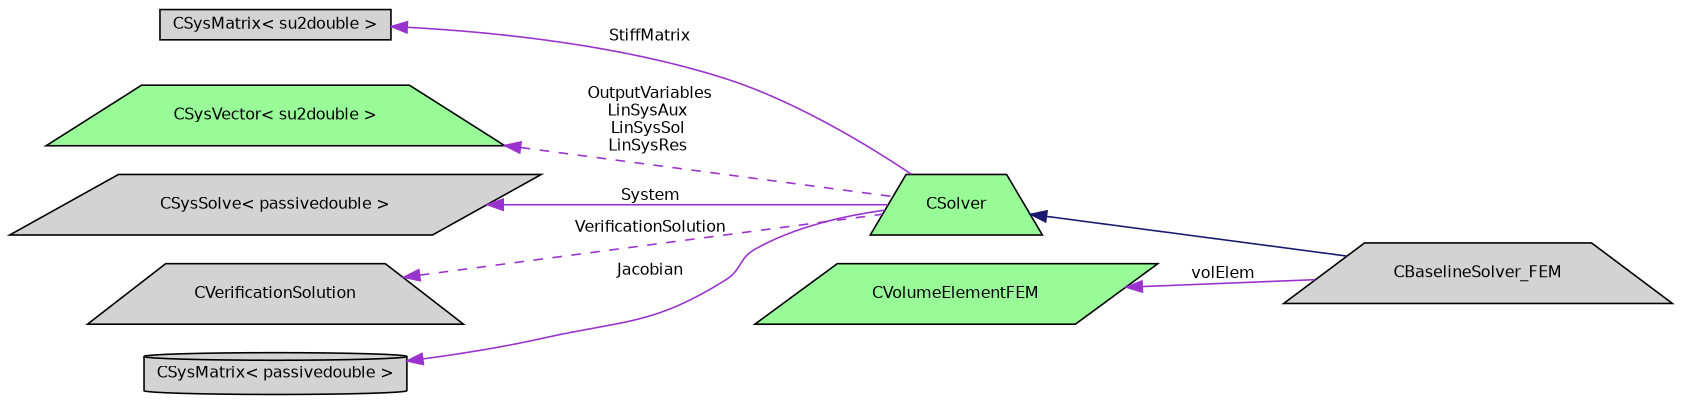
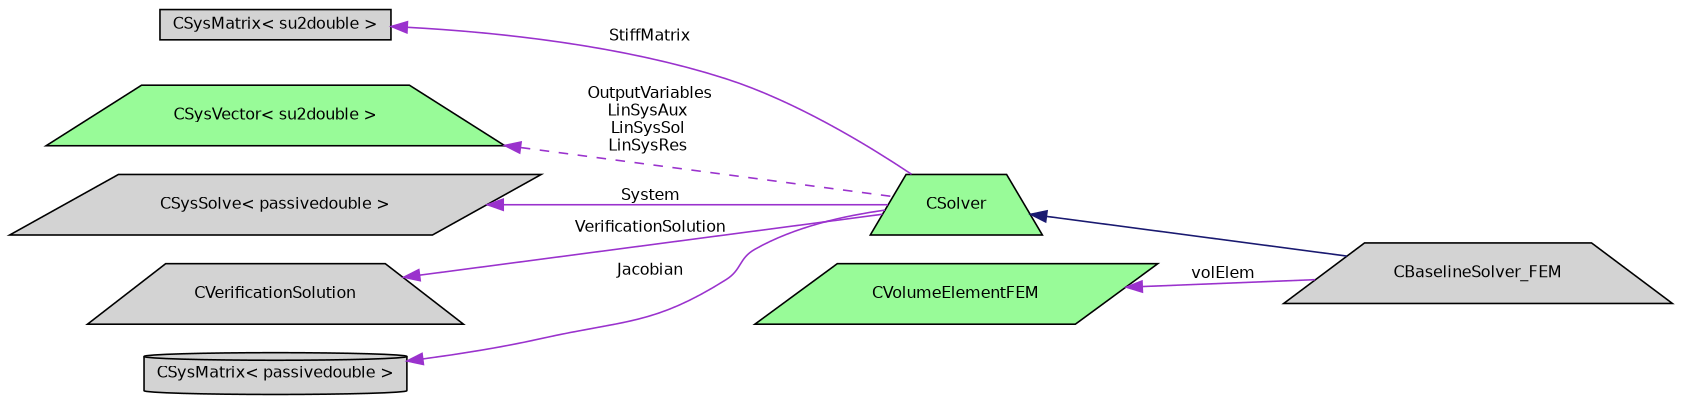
(651, 245) -> (651, 245)
